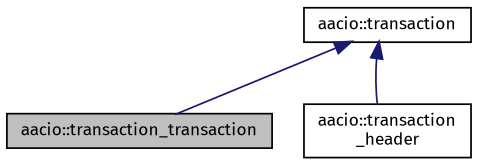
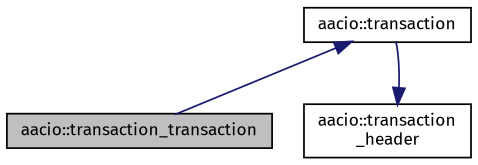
(376, 82) -> (399, 64)
